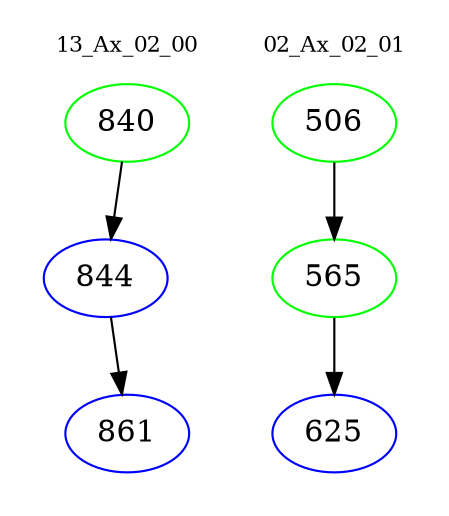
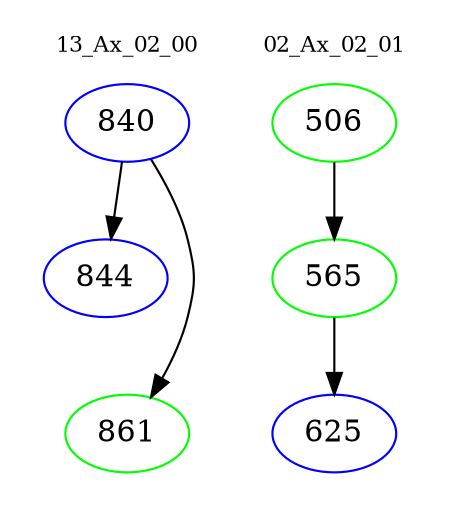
(127, 123) -> (127, 123)
(115, 345) -> (193, 267)
(127, 434) -> (127, 434)
